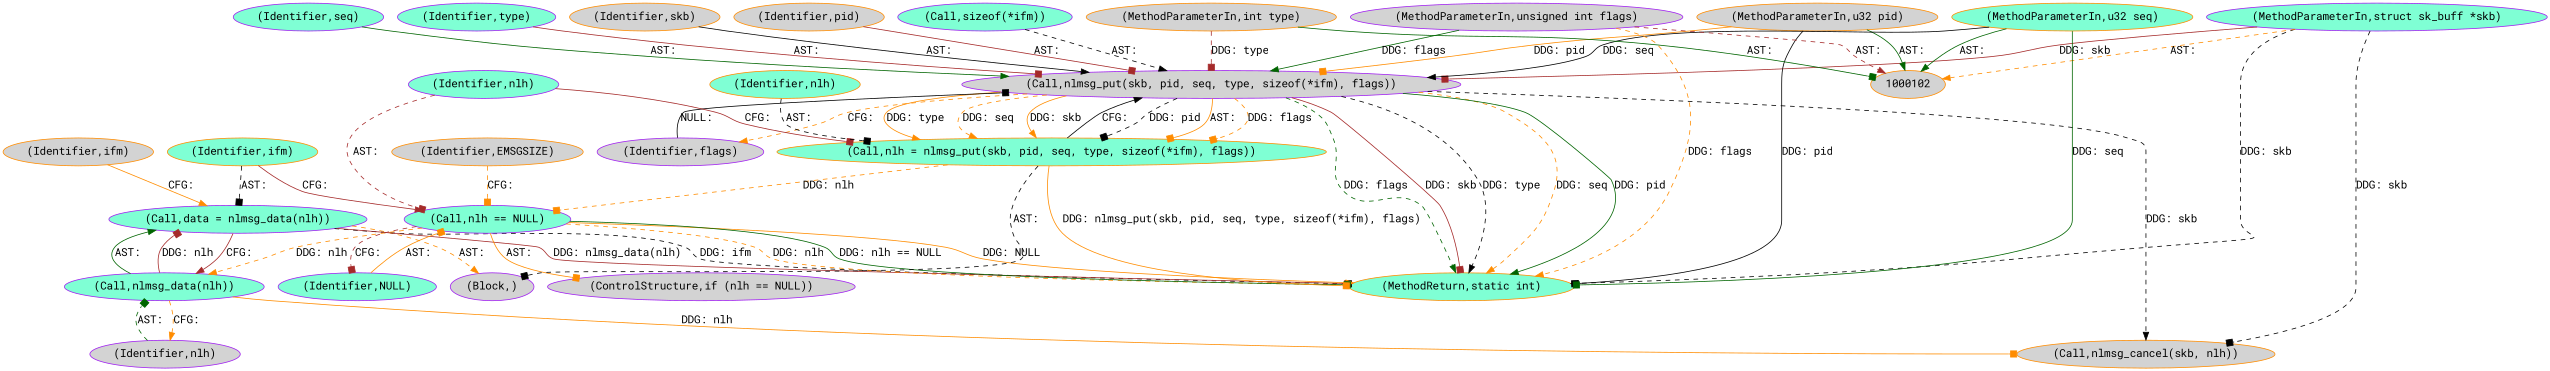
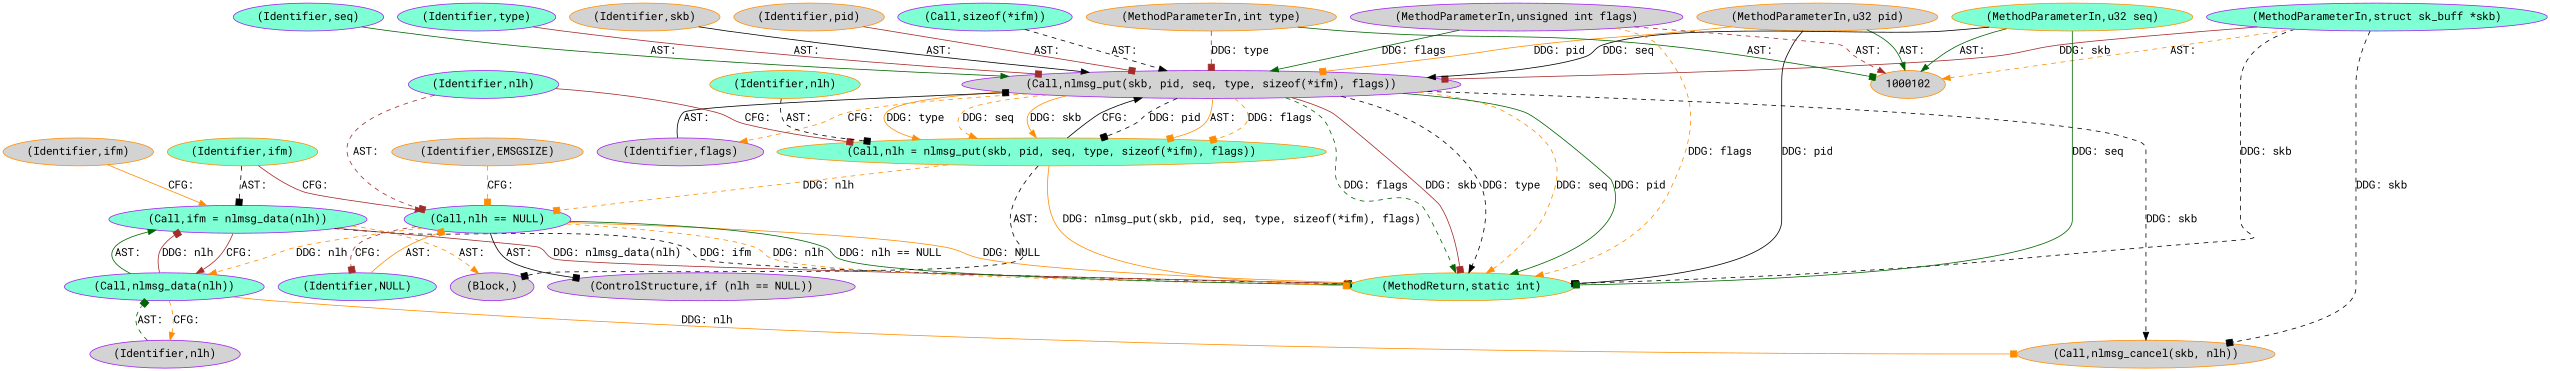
(700, 118) -> (700, 118)
(238, 219) -> (238, 219)
(523, 267) -> (523, 267)
